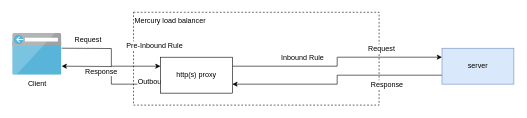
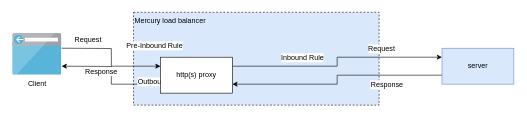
(257, 59) -> (257, 59)
